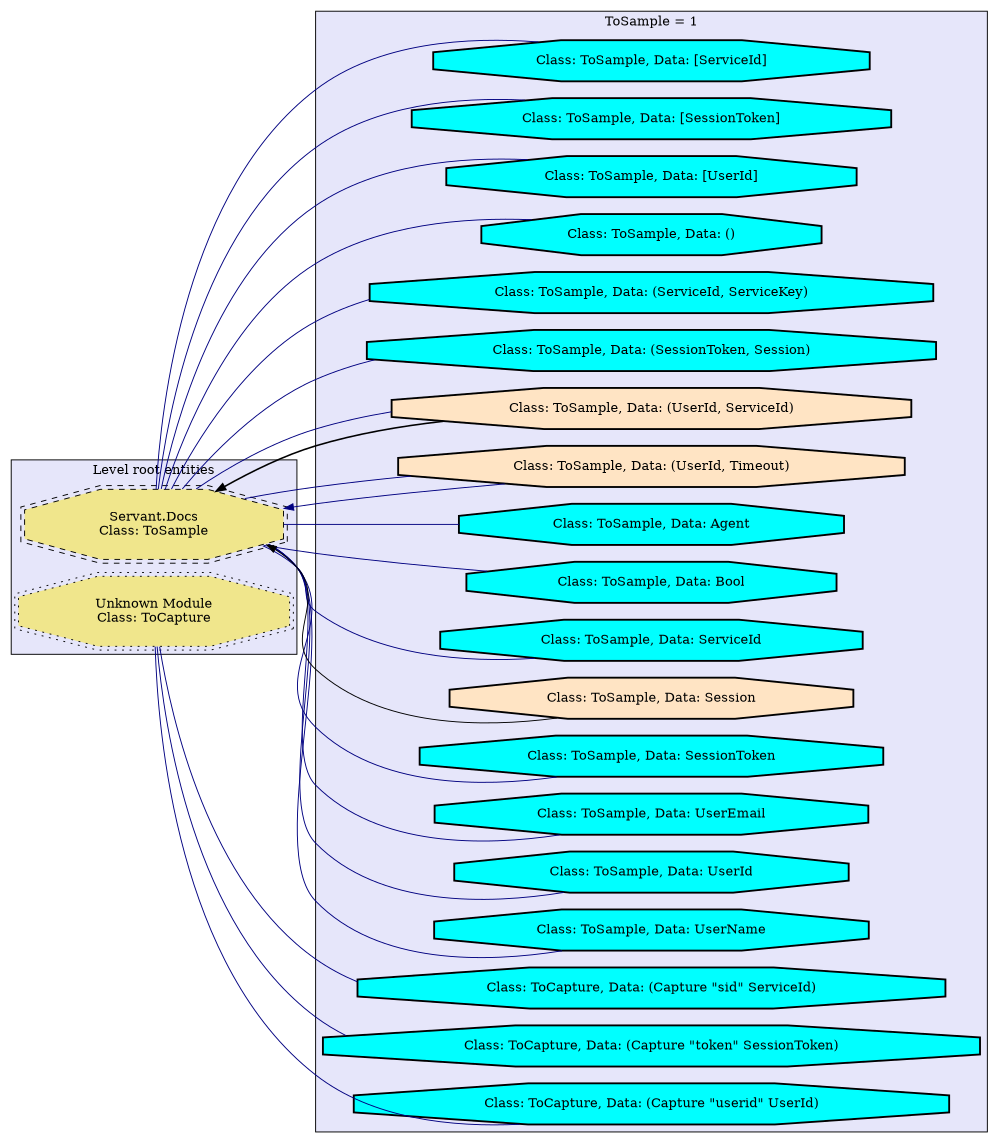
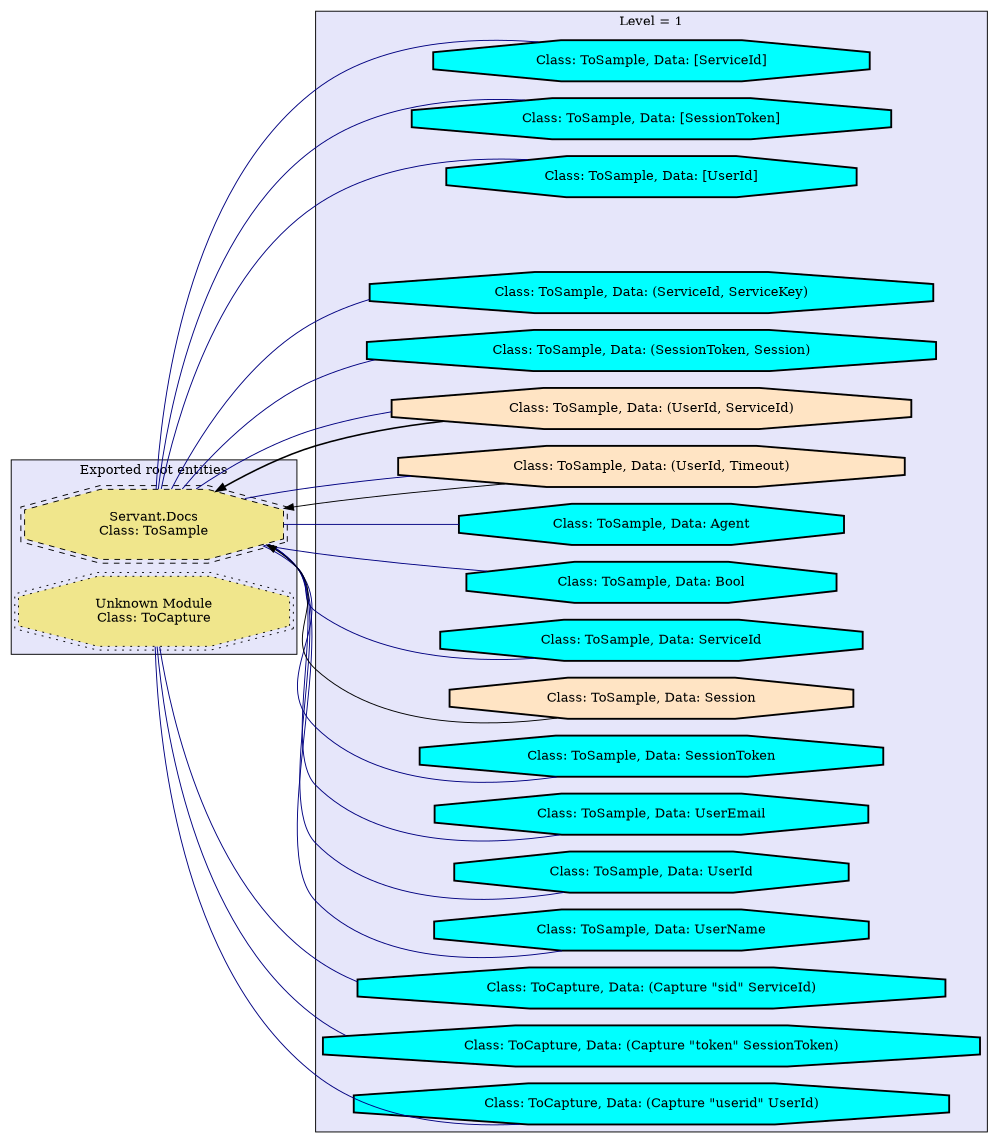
(651, 22) -> (651, 22)
(651, 235) -> none
(154, 471) -> (154, 471)
(399, 494) -> (399, 494)
